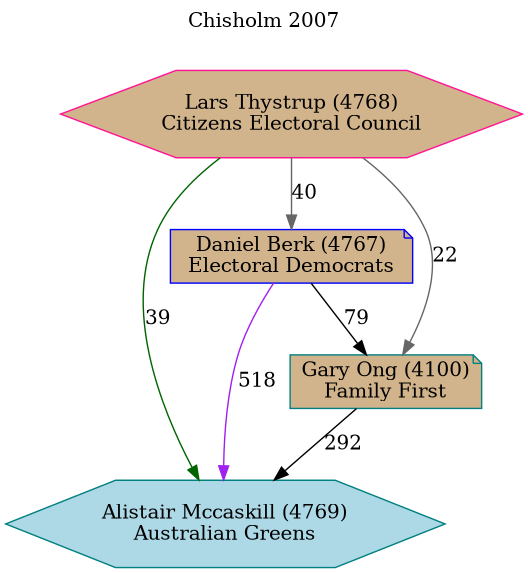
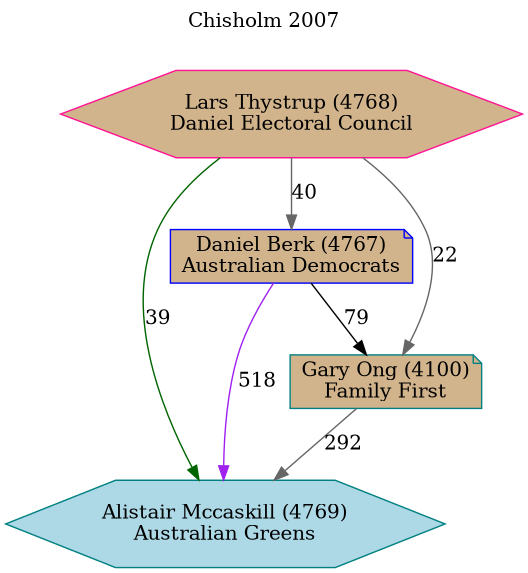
(292, 114) -> (292, 114)
(292, 256) -> (292, 256)
(321, 440) -> (321, 440)
